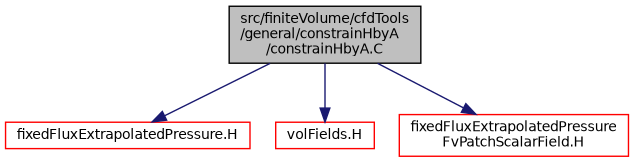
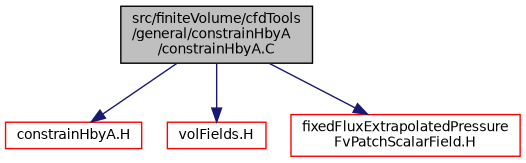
(128, 135) -> (74, 135)
